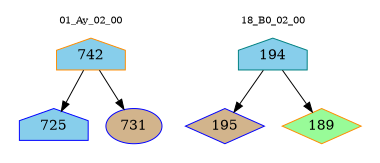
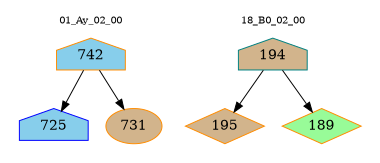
(273, 56) -> (273, 56)
(134, 126) -> (134, 126)
(225, 126) -> (225, 126)
